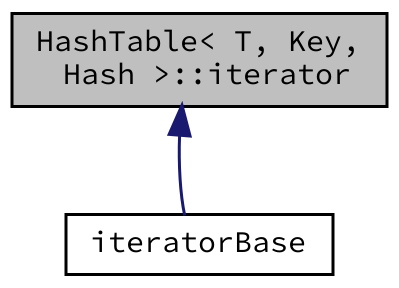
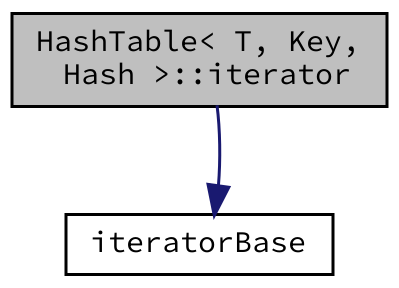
(180, 176) -> (220, 146)
